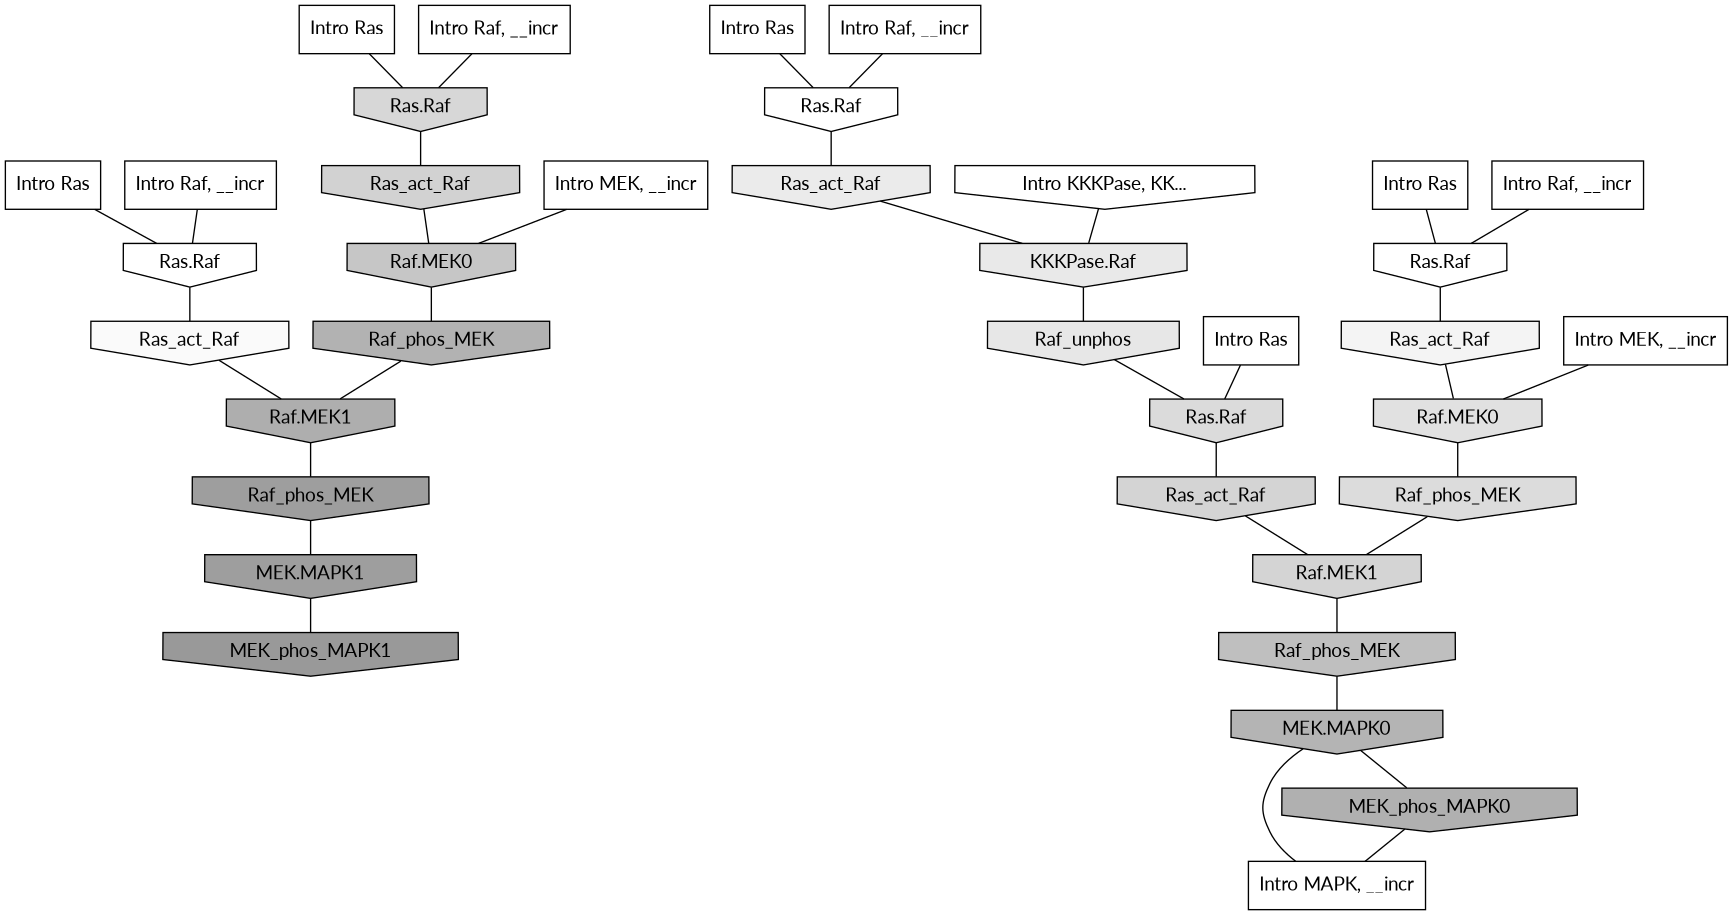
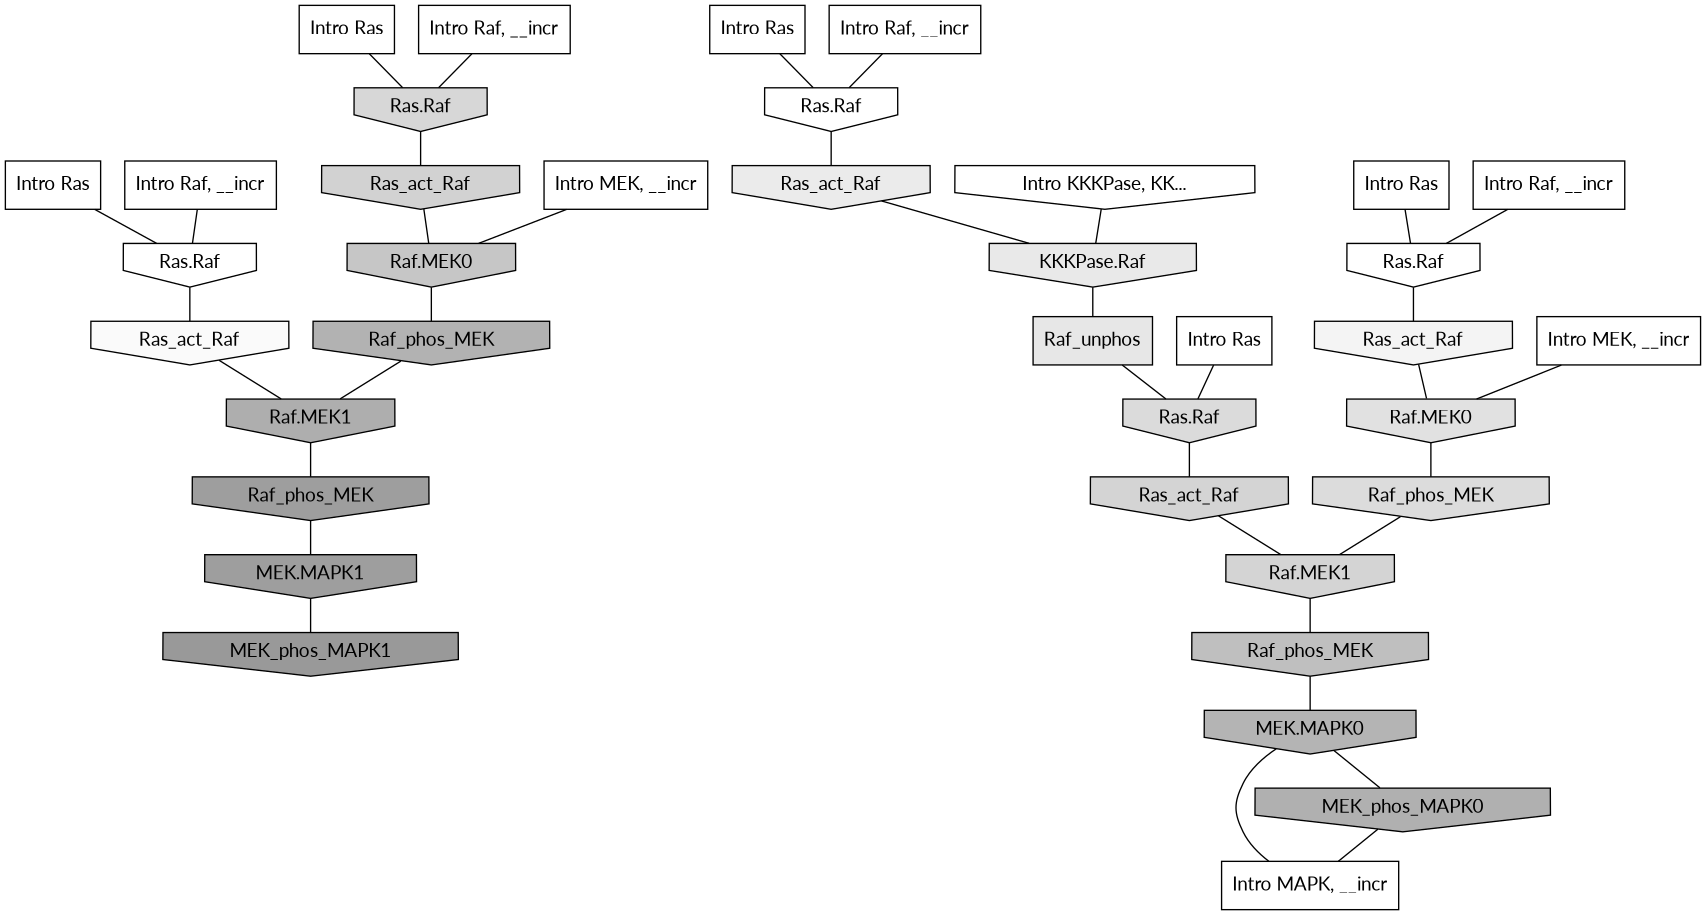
(1083, 341) -> (1093, 341)
